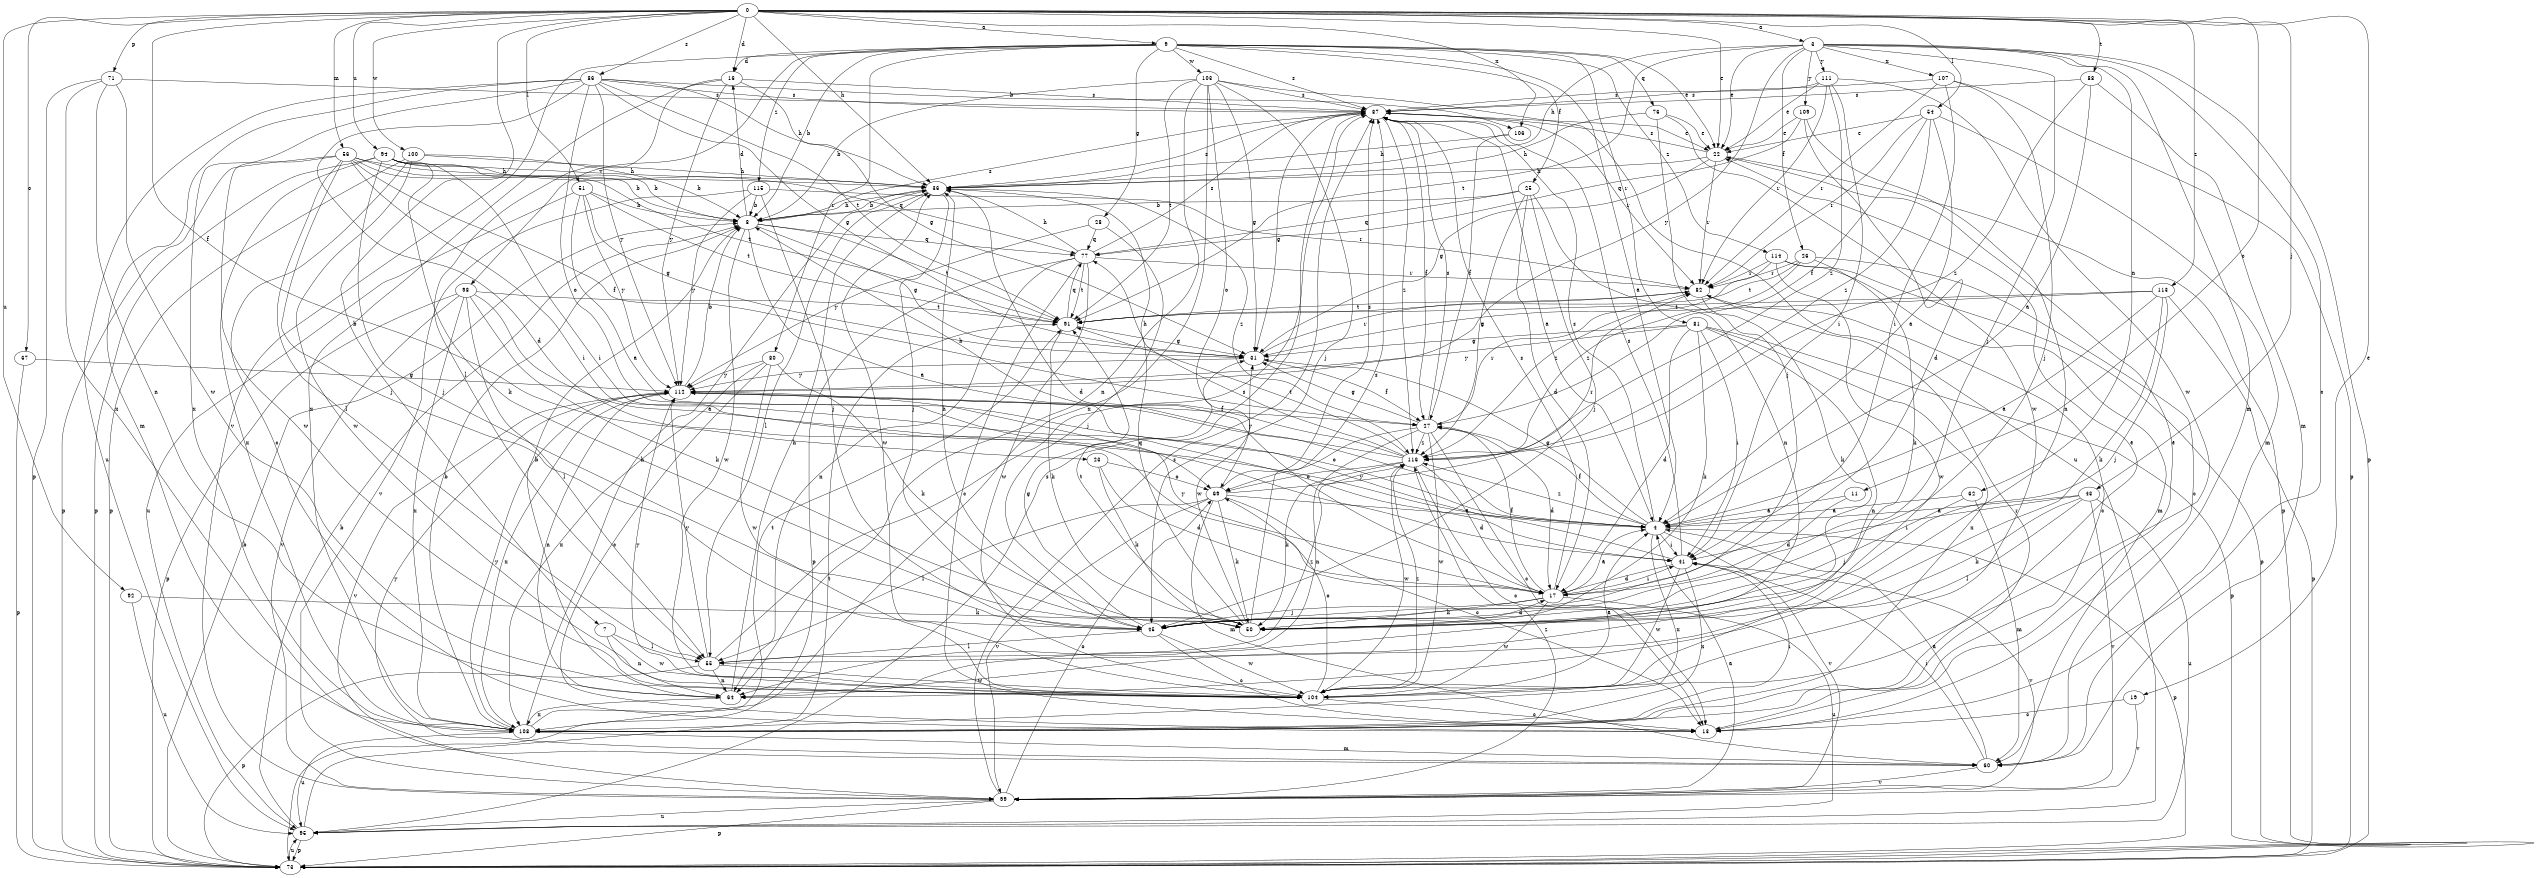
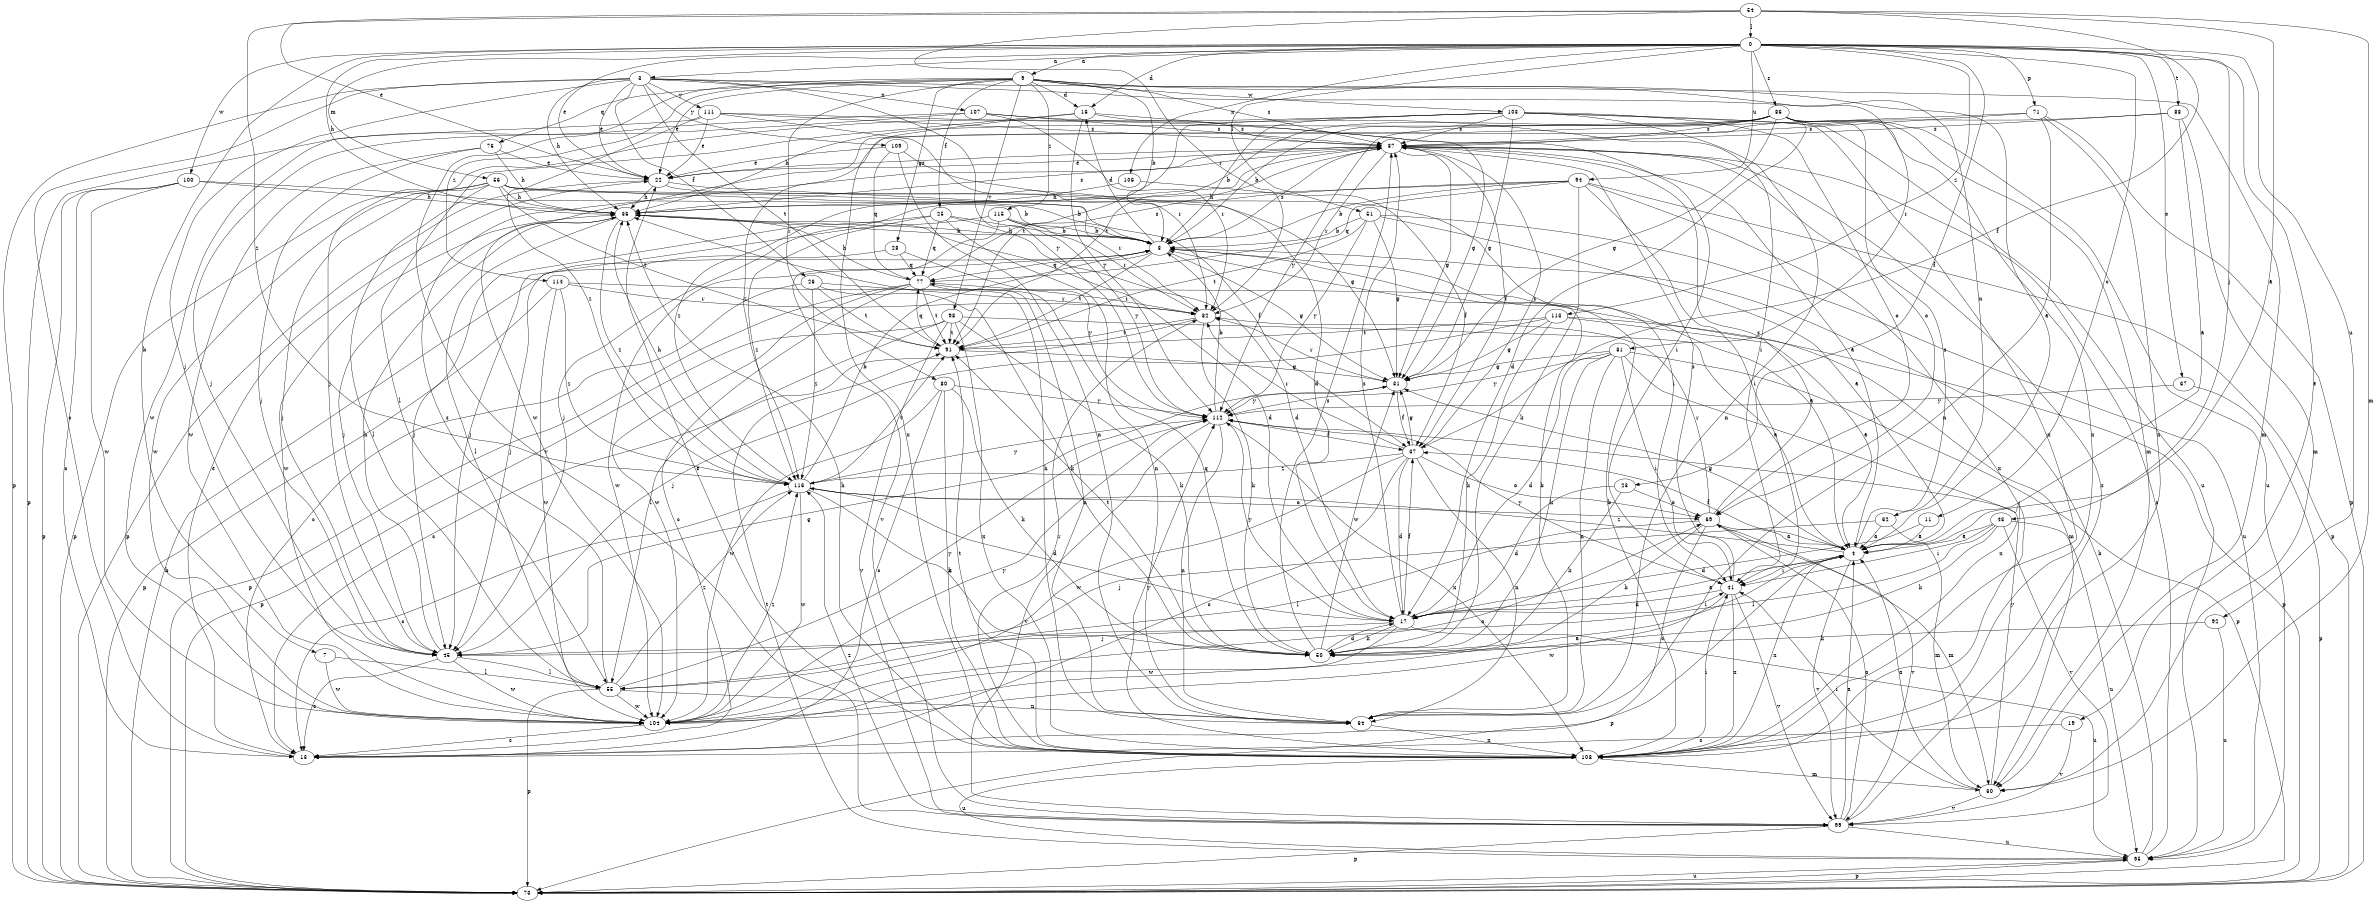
(1387, 15) -> (1751, 26)
(1056, 99) -> (1453, 126)
(412, 375) -> (1940, 401)
(1427, 426) -> (1413, 452)
(1068, 528) -> none
(654, 678) -> none
